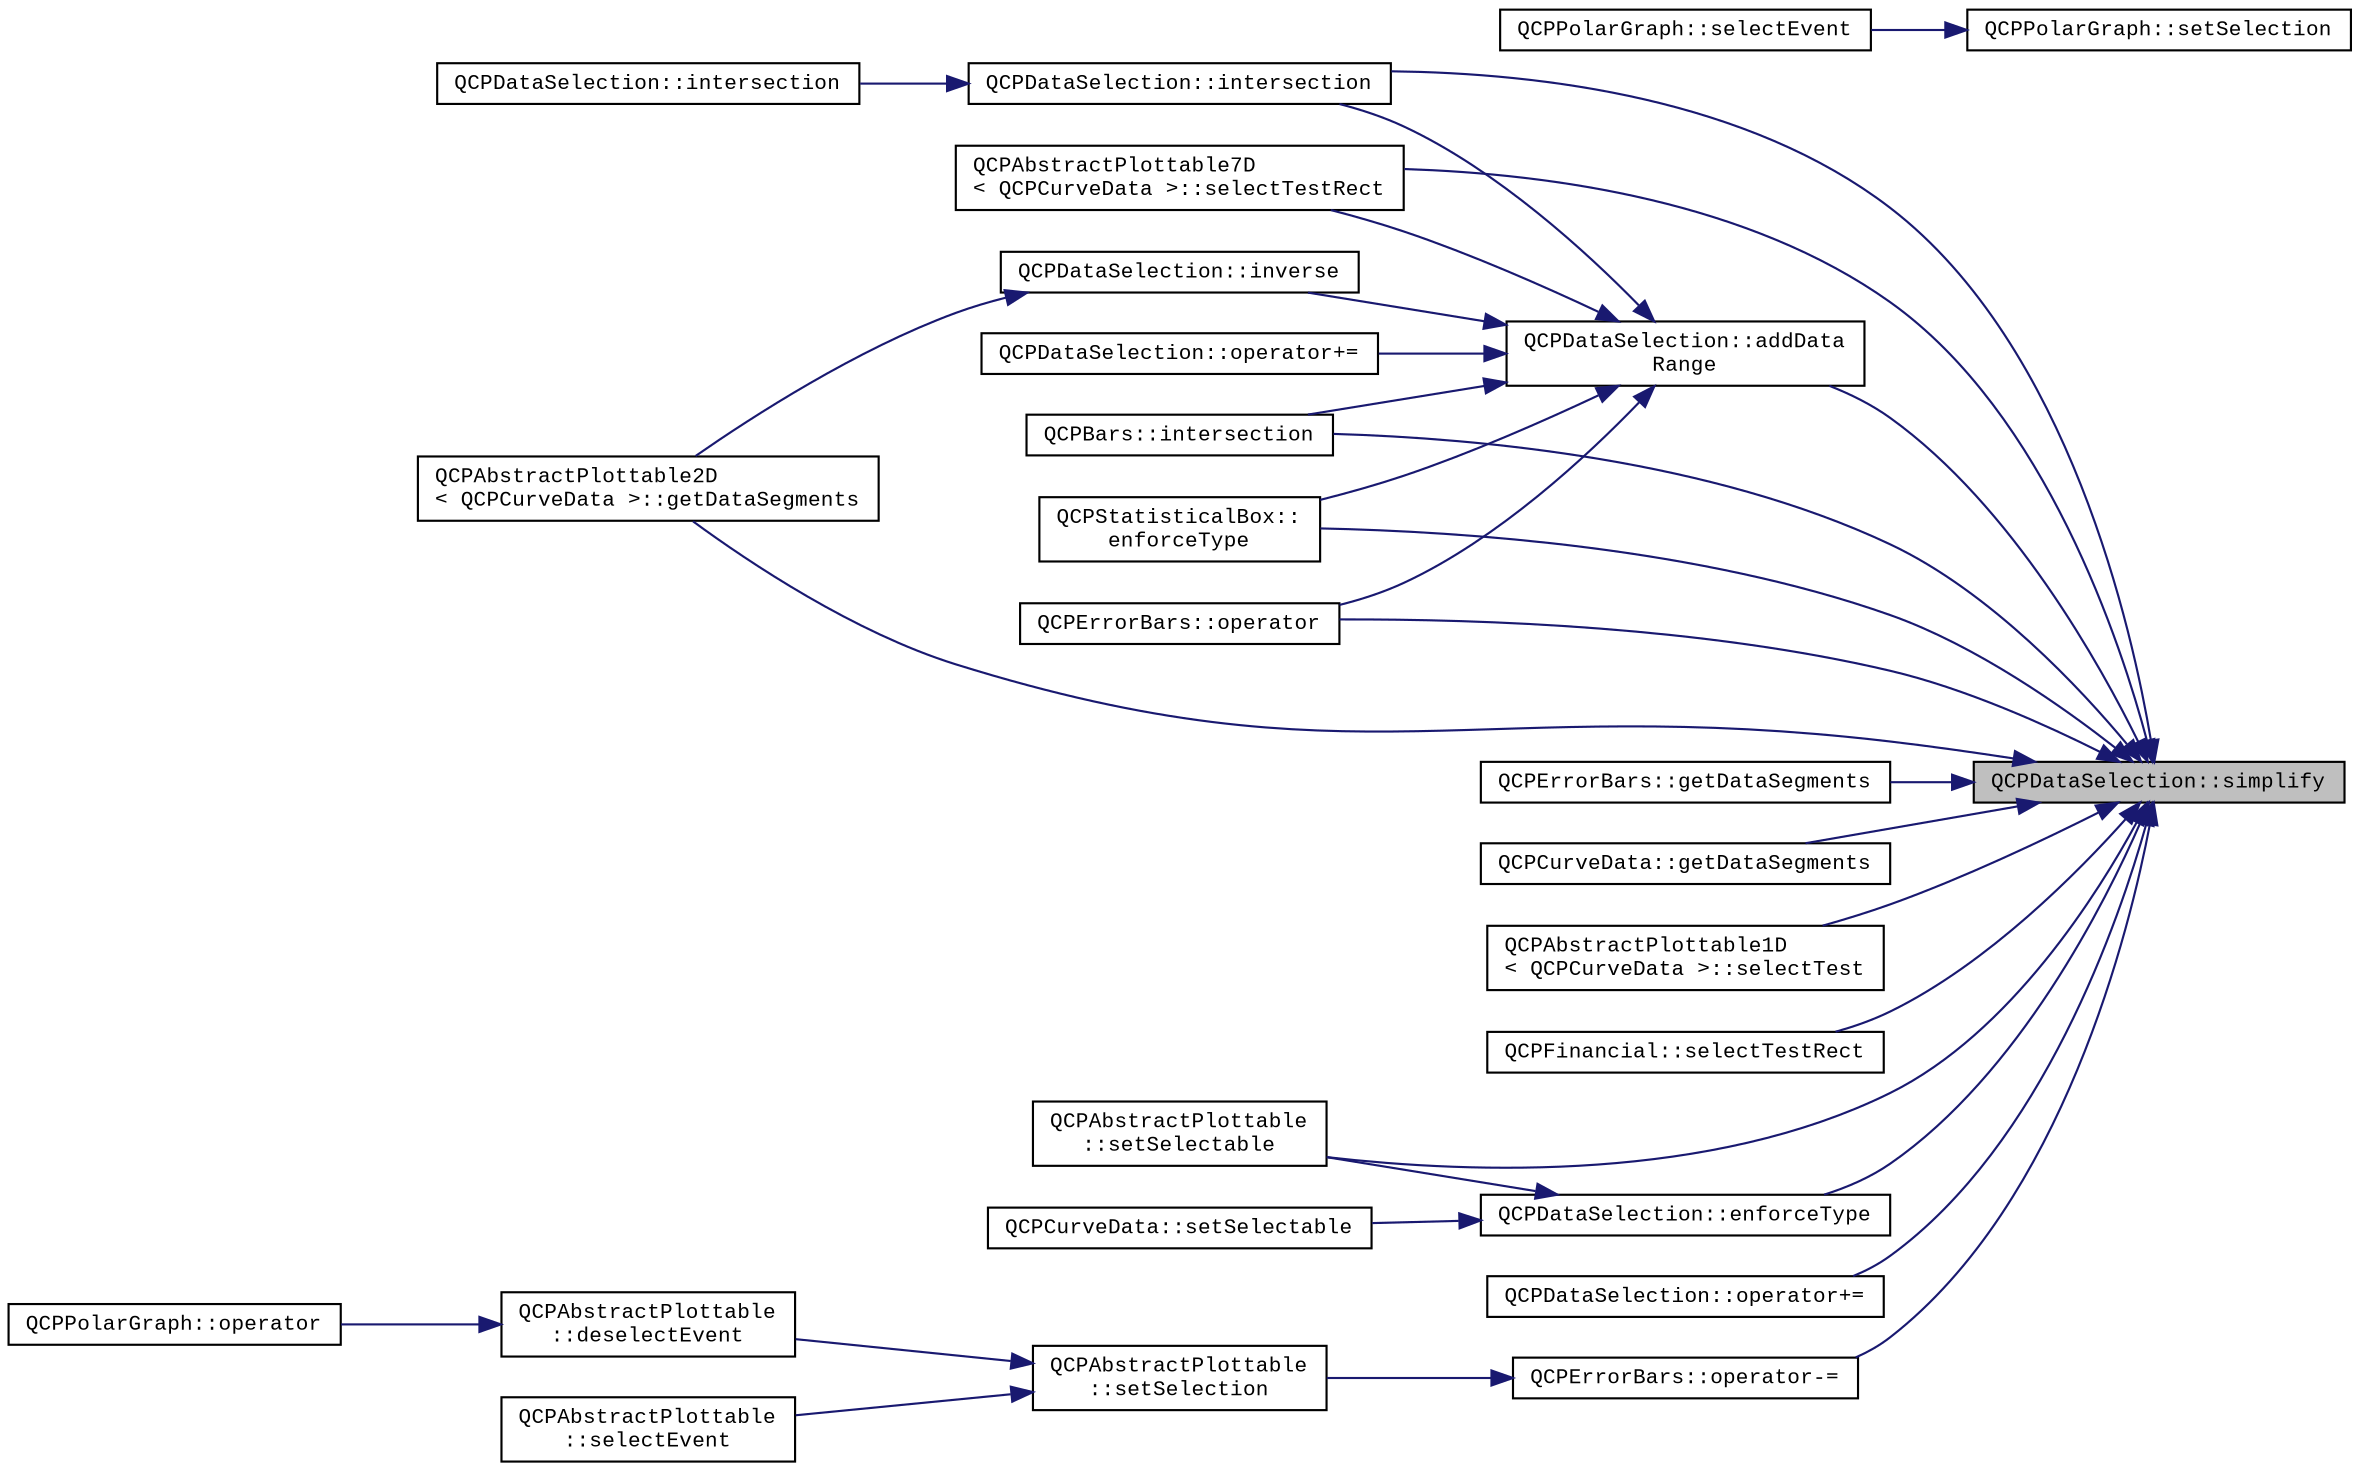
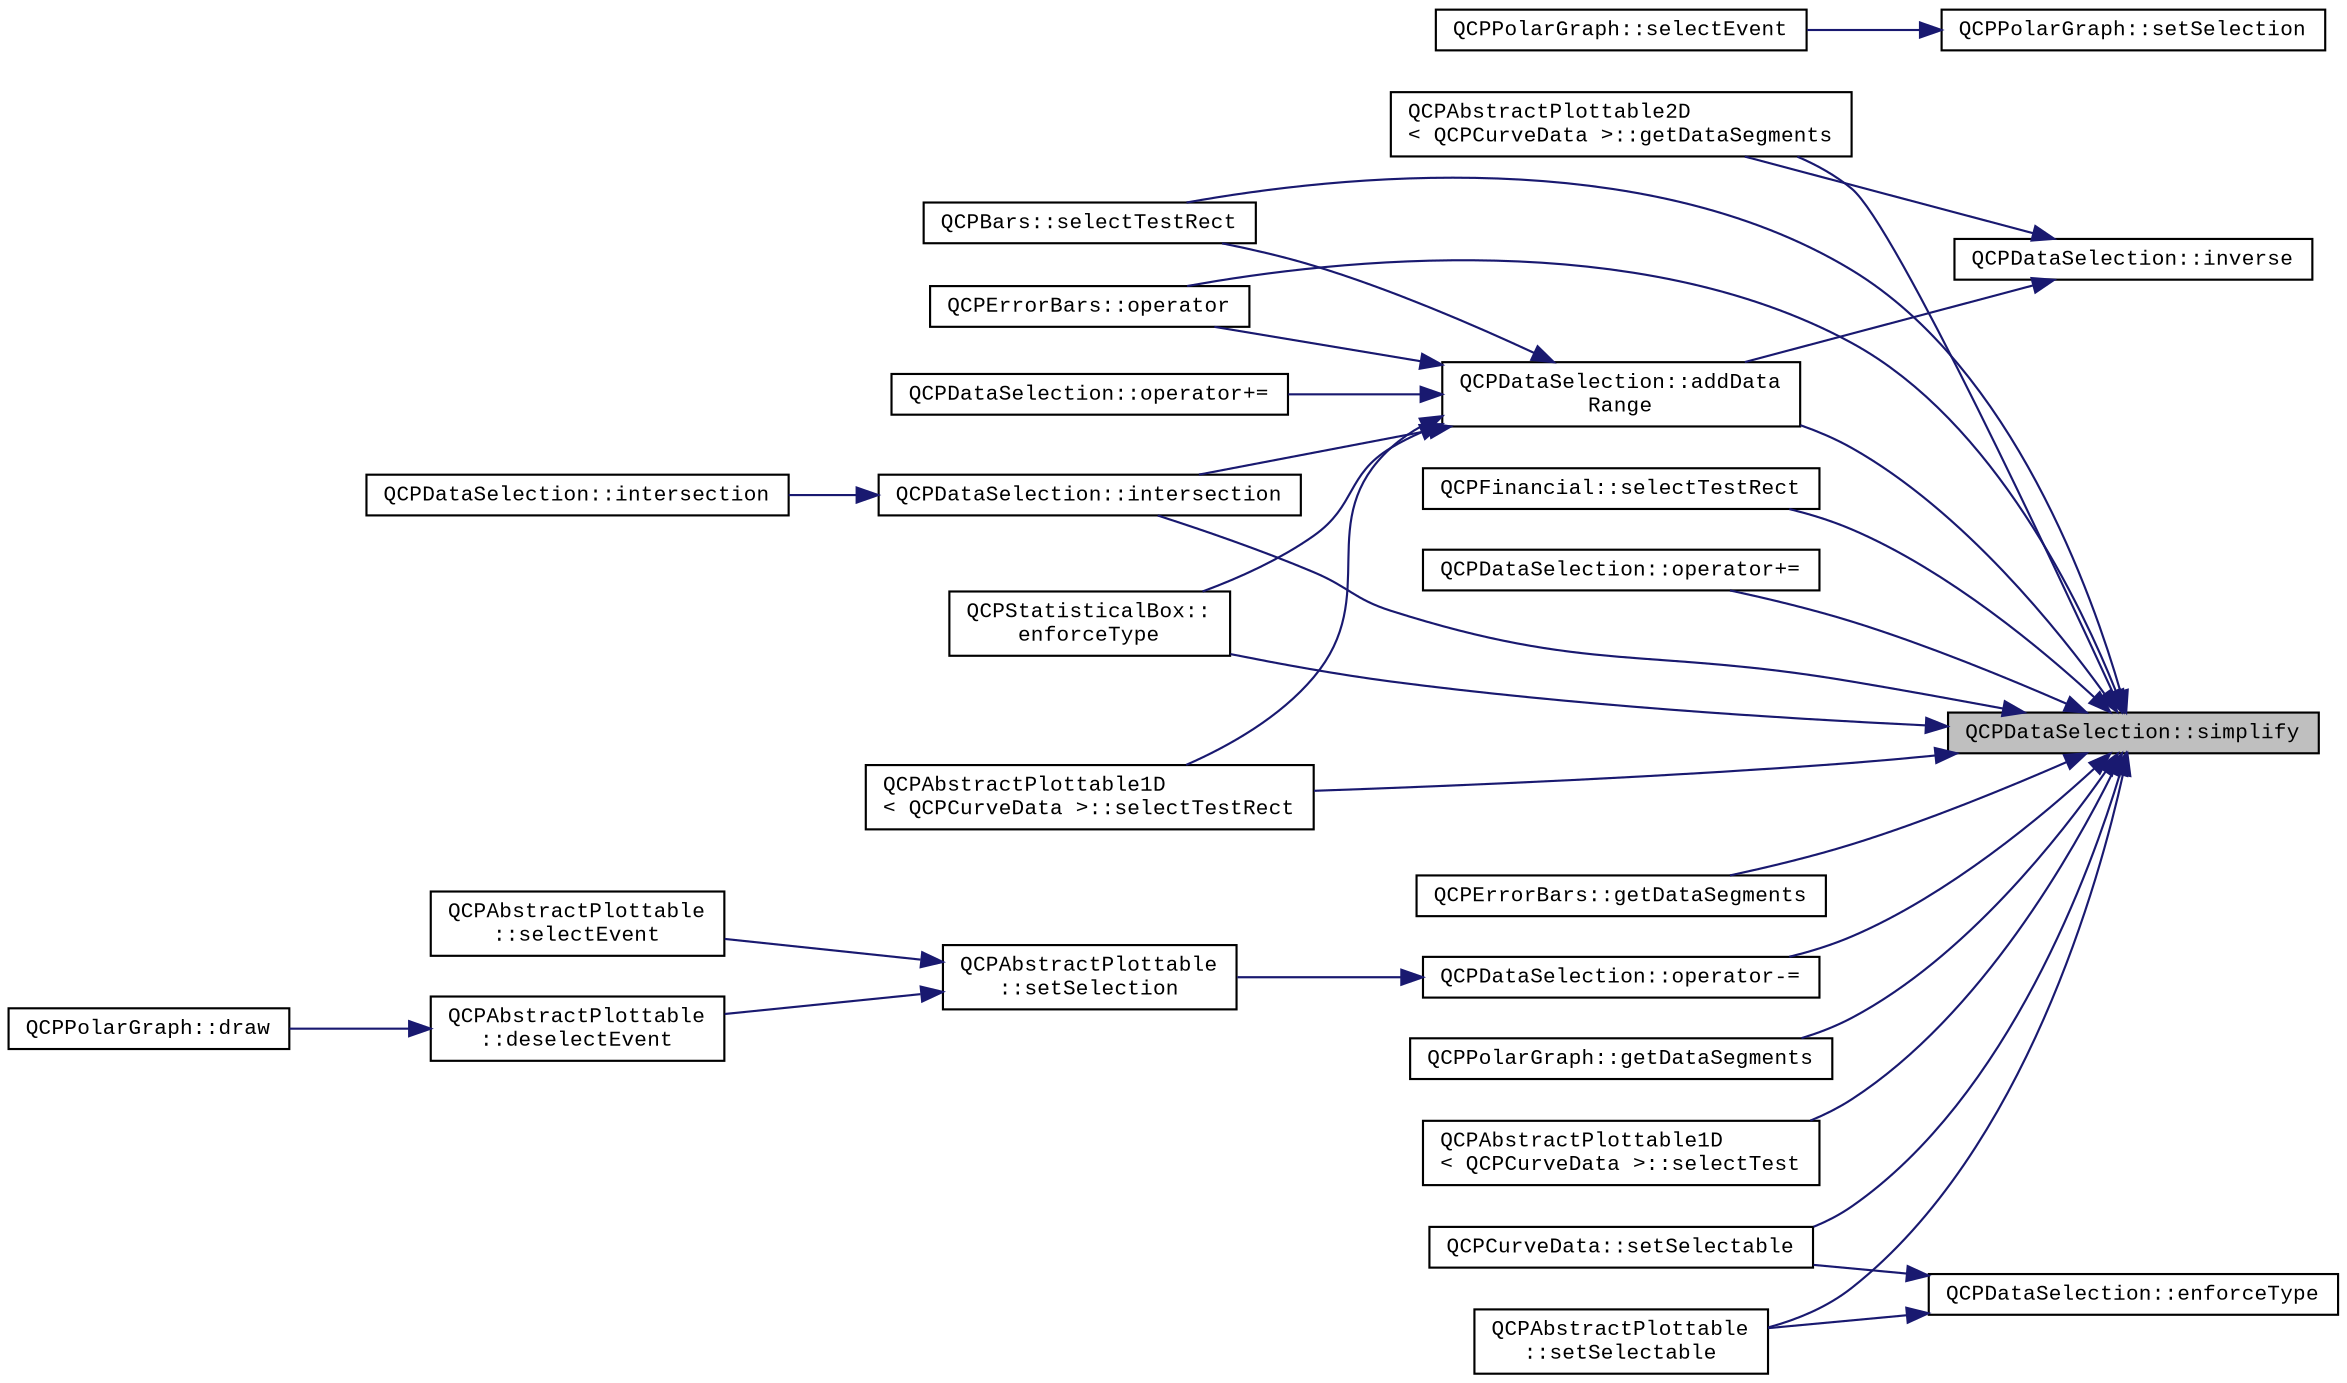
(1180, 178) -> (1090, 797)
(1396, 307) -> (1889, 324)
(1180, 435) -> (1090, 223)
(1686, 864) -> (1621, 1059)
(2015, 1039) -> (2008, 1030)
(175, 1324) -> (149, 1029)
(1686, 1378) -> (1621, 977)
